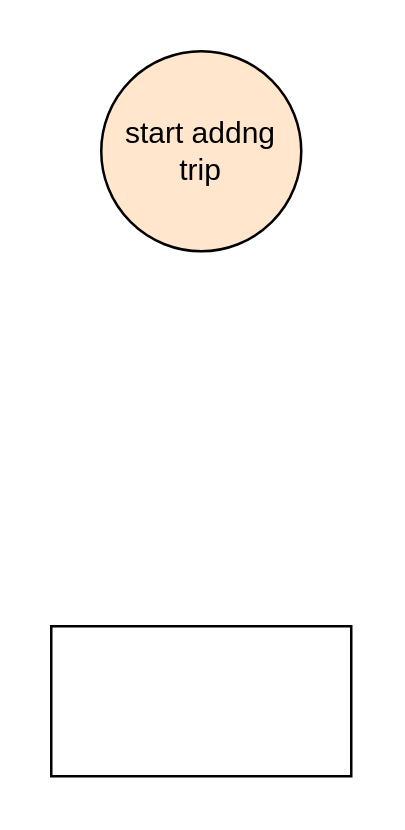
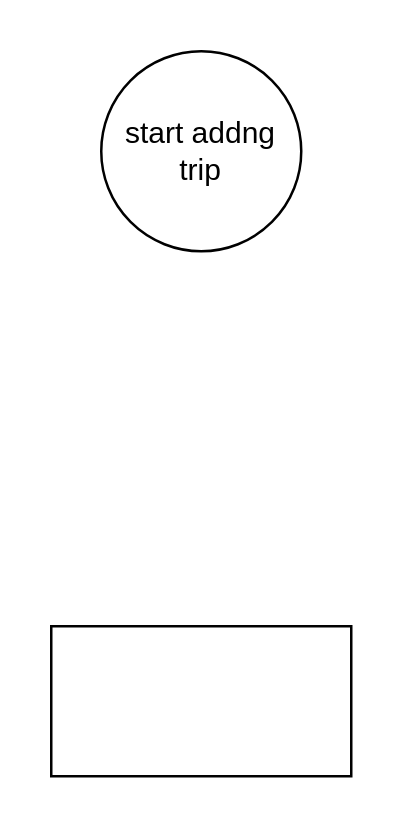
(201, 151) -> (201, 151)
